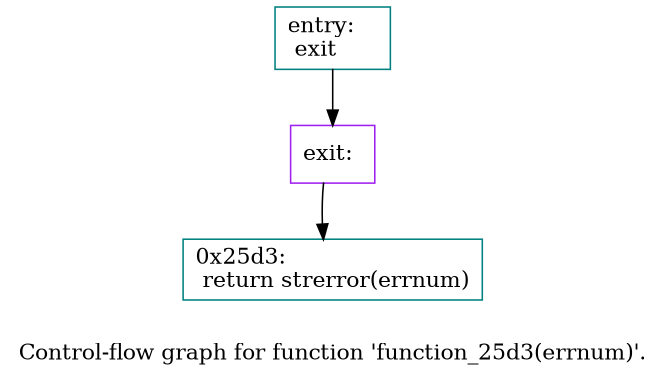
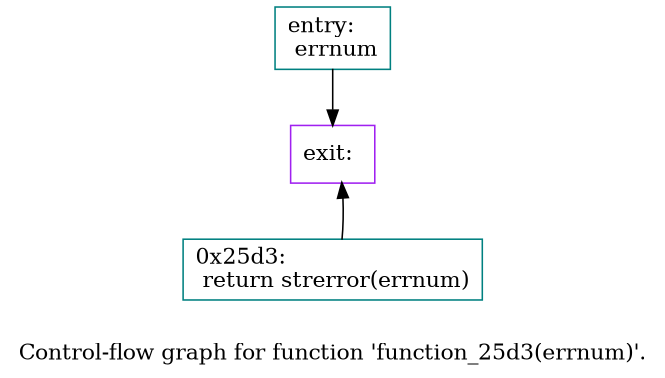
(312, 49) -> (333, 49)
(322, 203) -> (343, 219)
